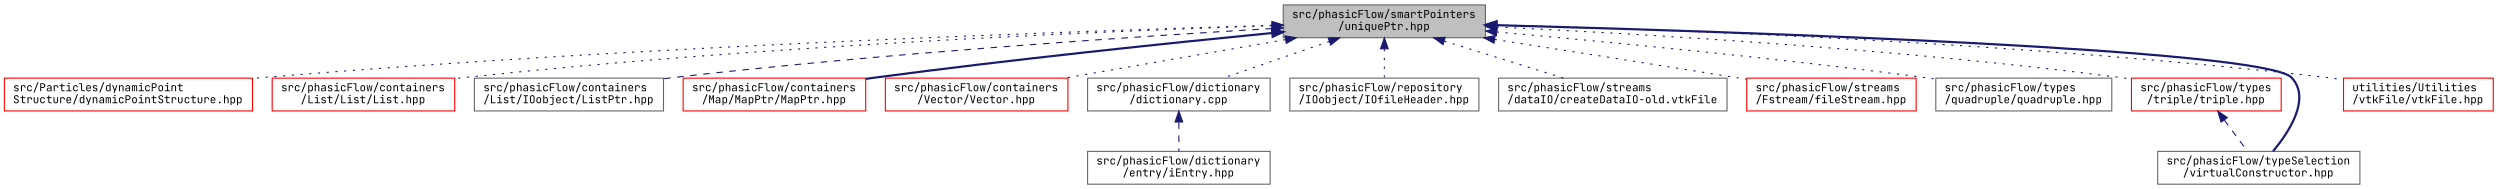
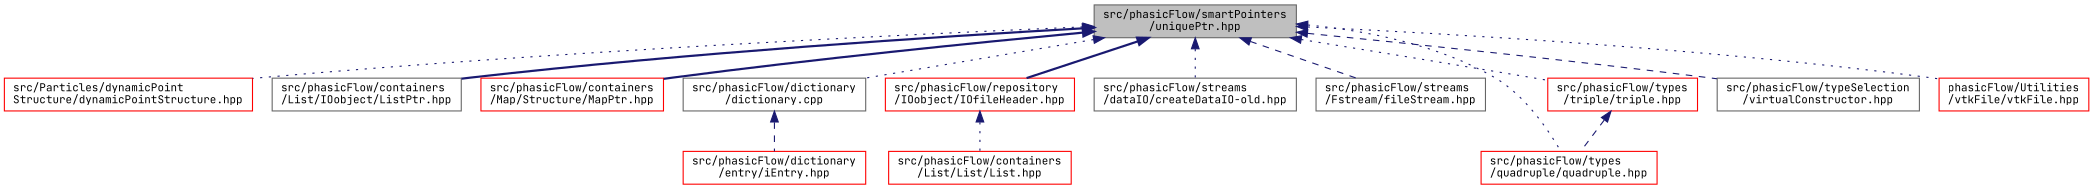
(1937, 41) -> (1512, 55)
(967, 50) -> (772, 49)
(740, 53) -> (980, 137)
(1621, 59) -> (1303, 60)
(1384, 64) -> (1082, 60)
(774, 95) -> (572, 95)
(977, 95) -> none
(1384, 95) -> (980, 95)
(1613, 95) -> (1195, 95)
(1831, 95) -> (1401, 95)
(2024, 95) -> (1569, 168)
(2418, 95) -> (2014, 95)
(2236, 136) -> (1592, 136)
(1179, 168) -> (774, 168)
